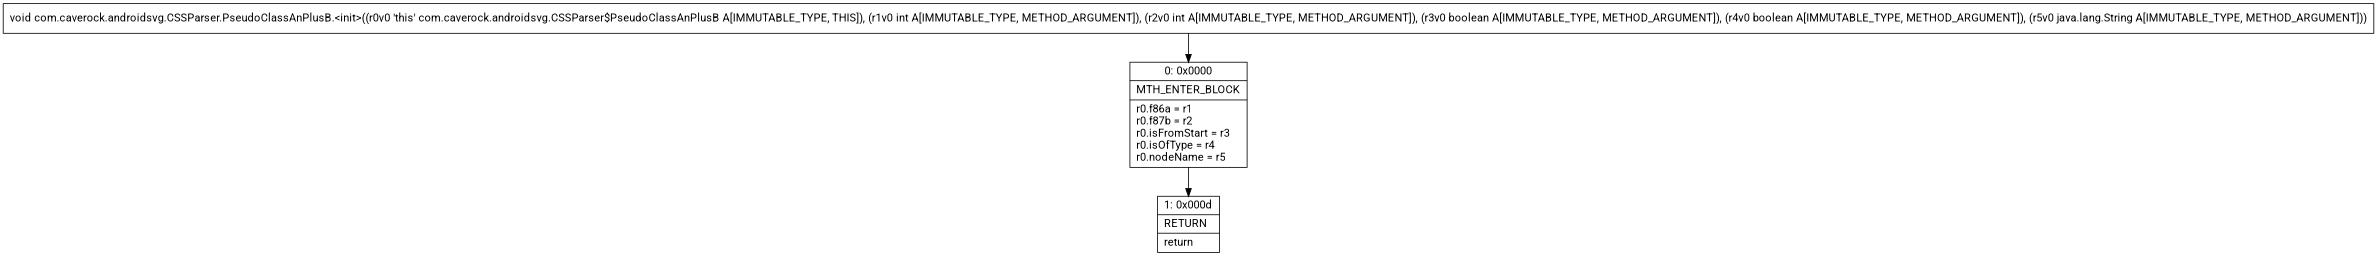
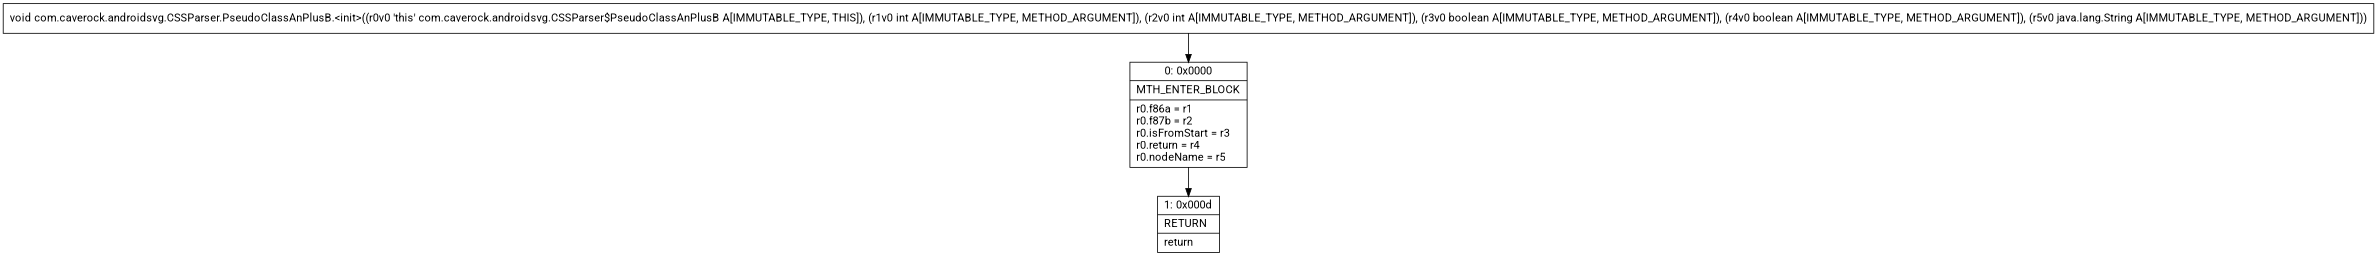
(1176, 145) -> (1168, 145)
